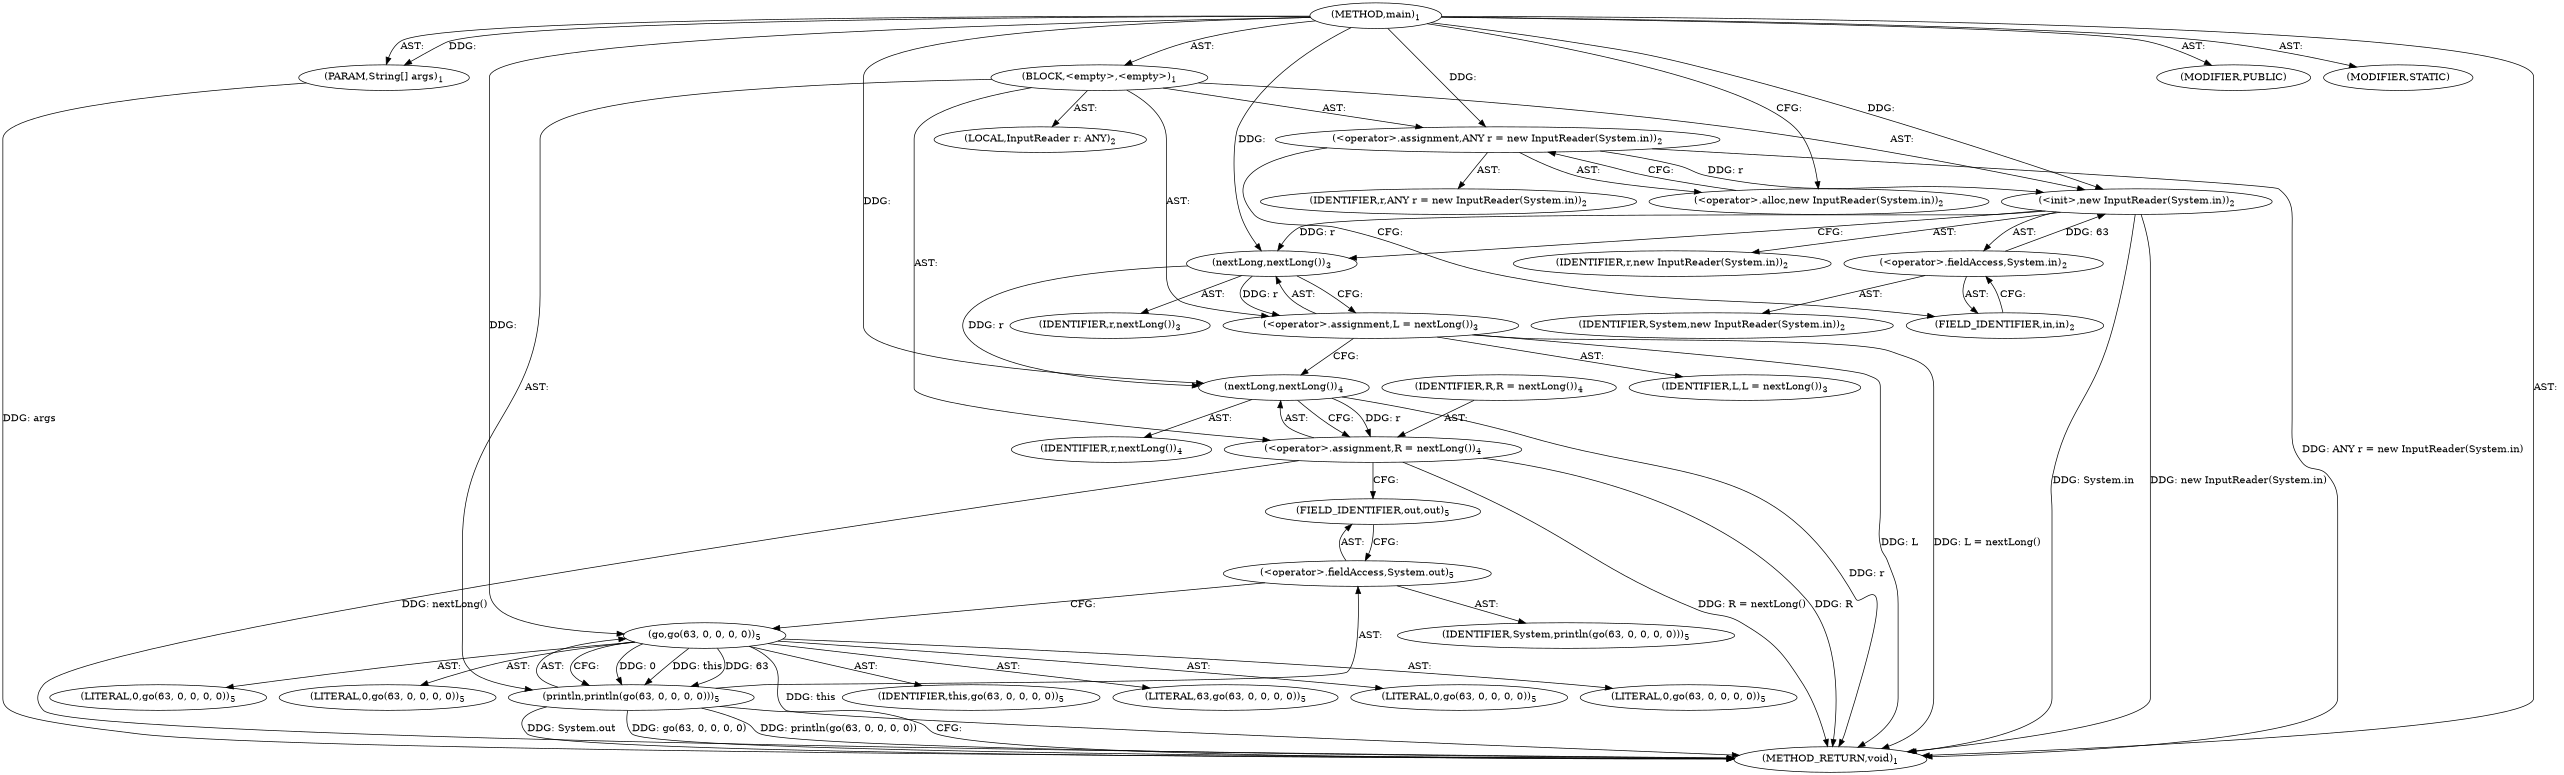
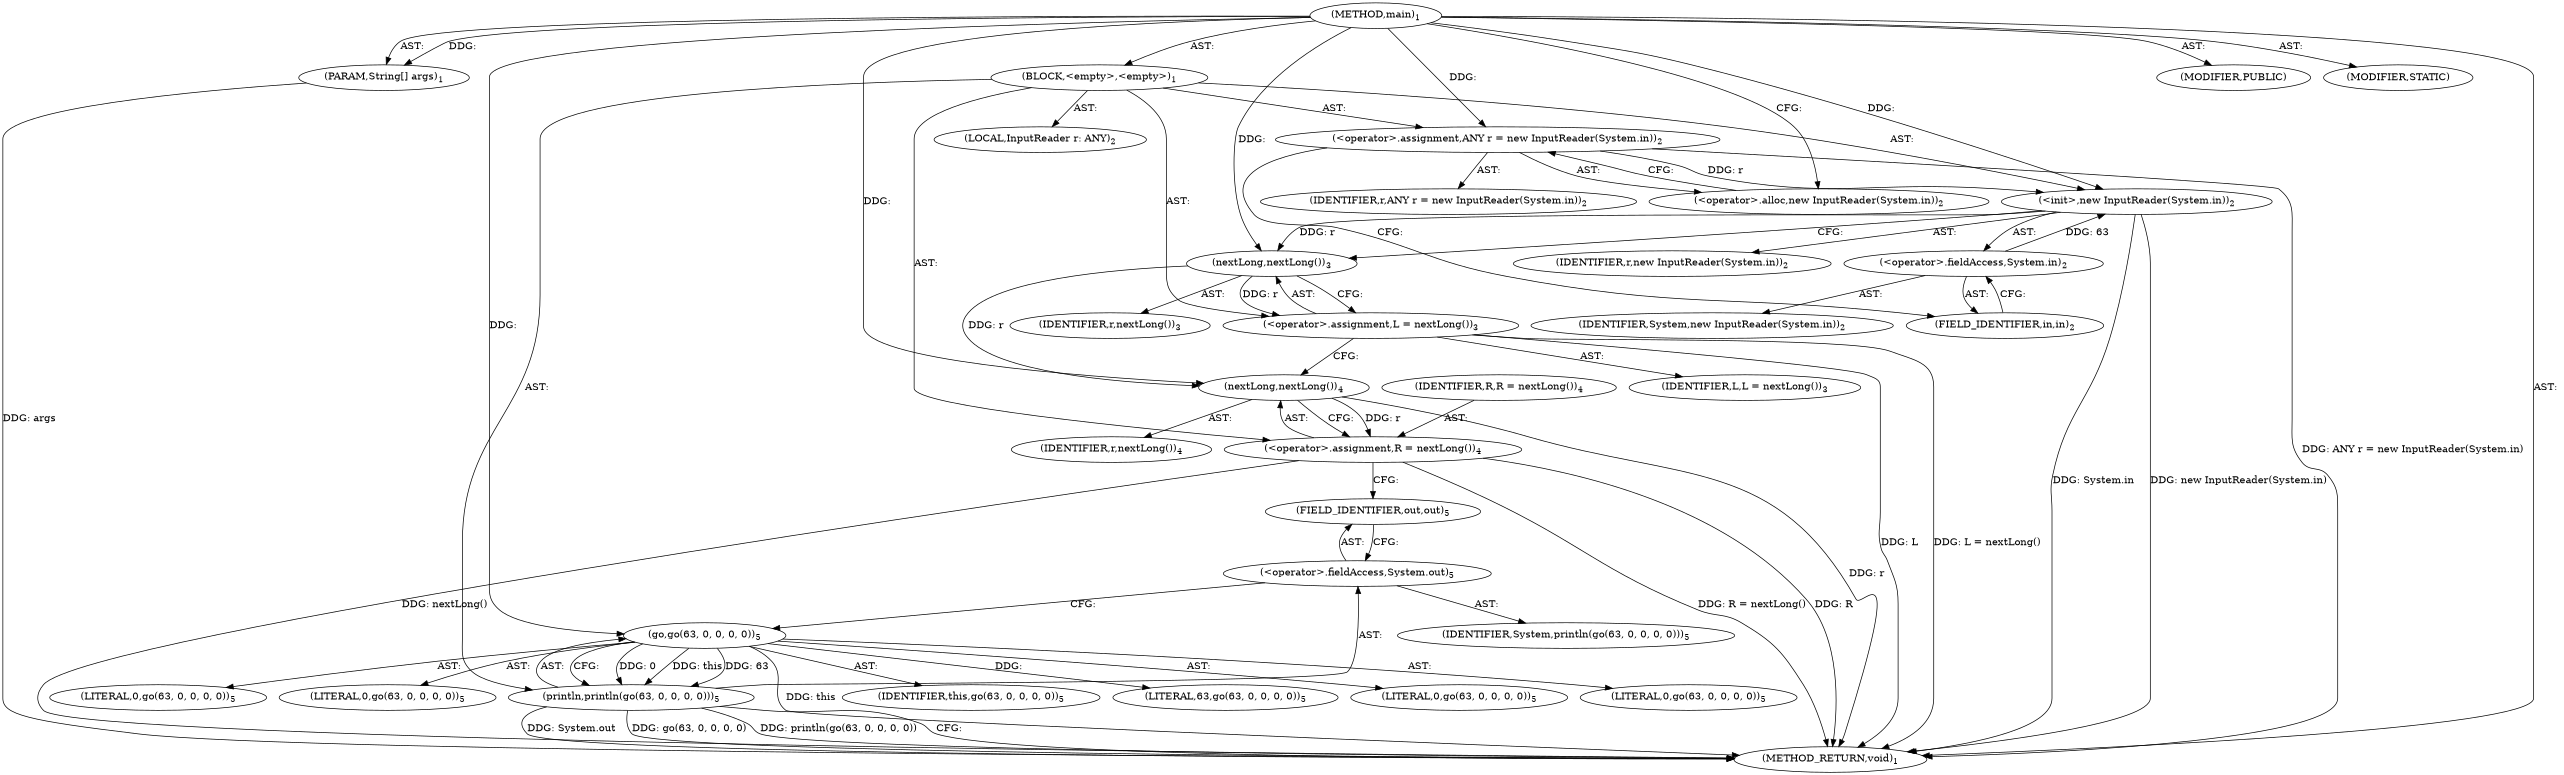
(1010, 667) -> (1010, 667)
